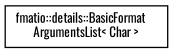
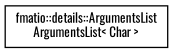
(86, 27) -> (86, 27)
